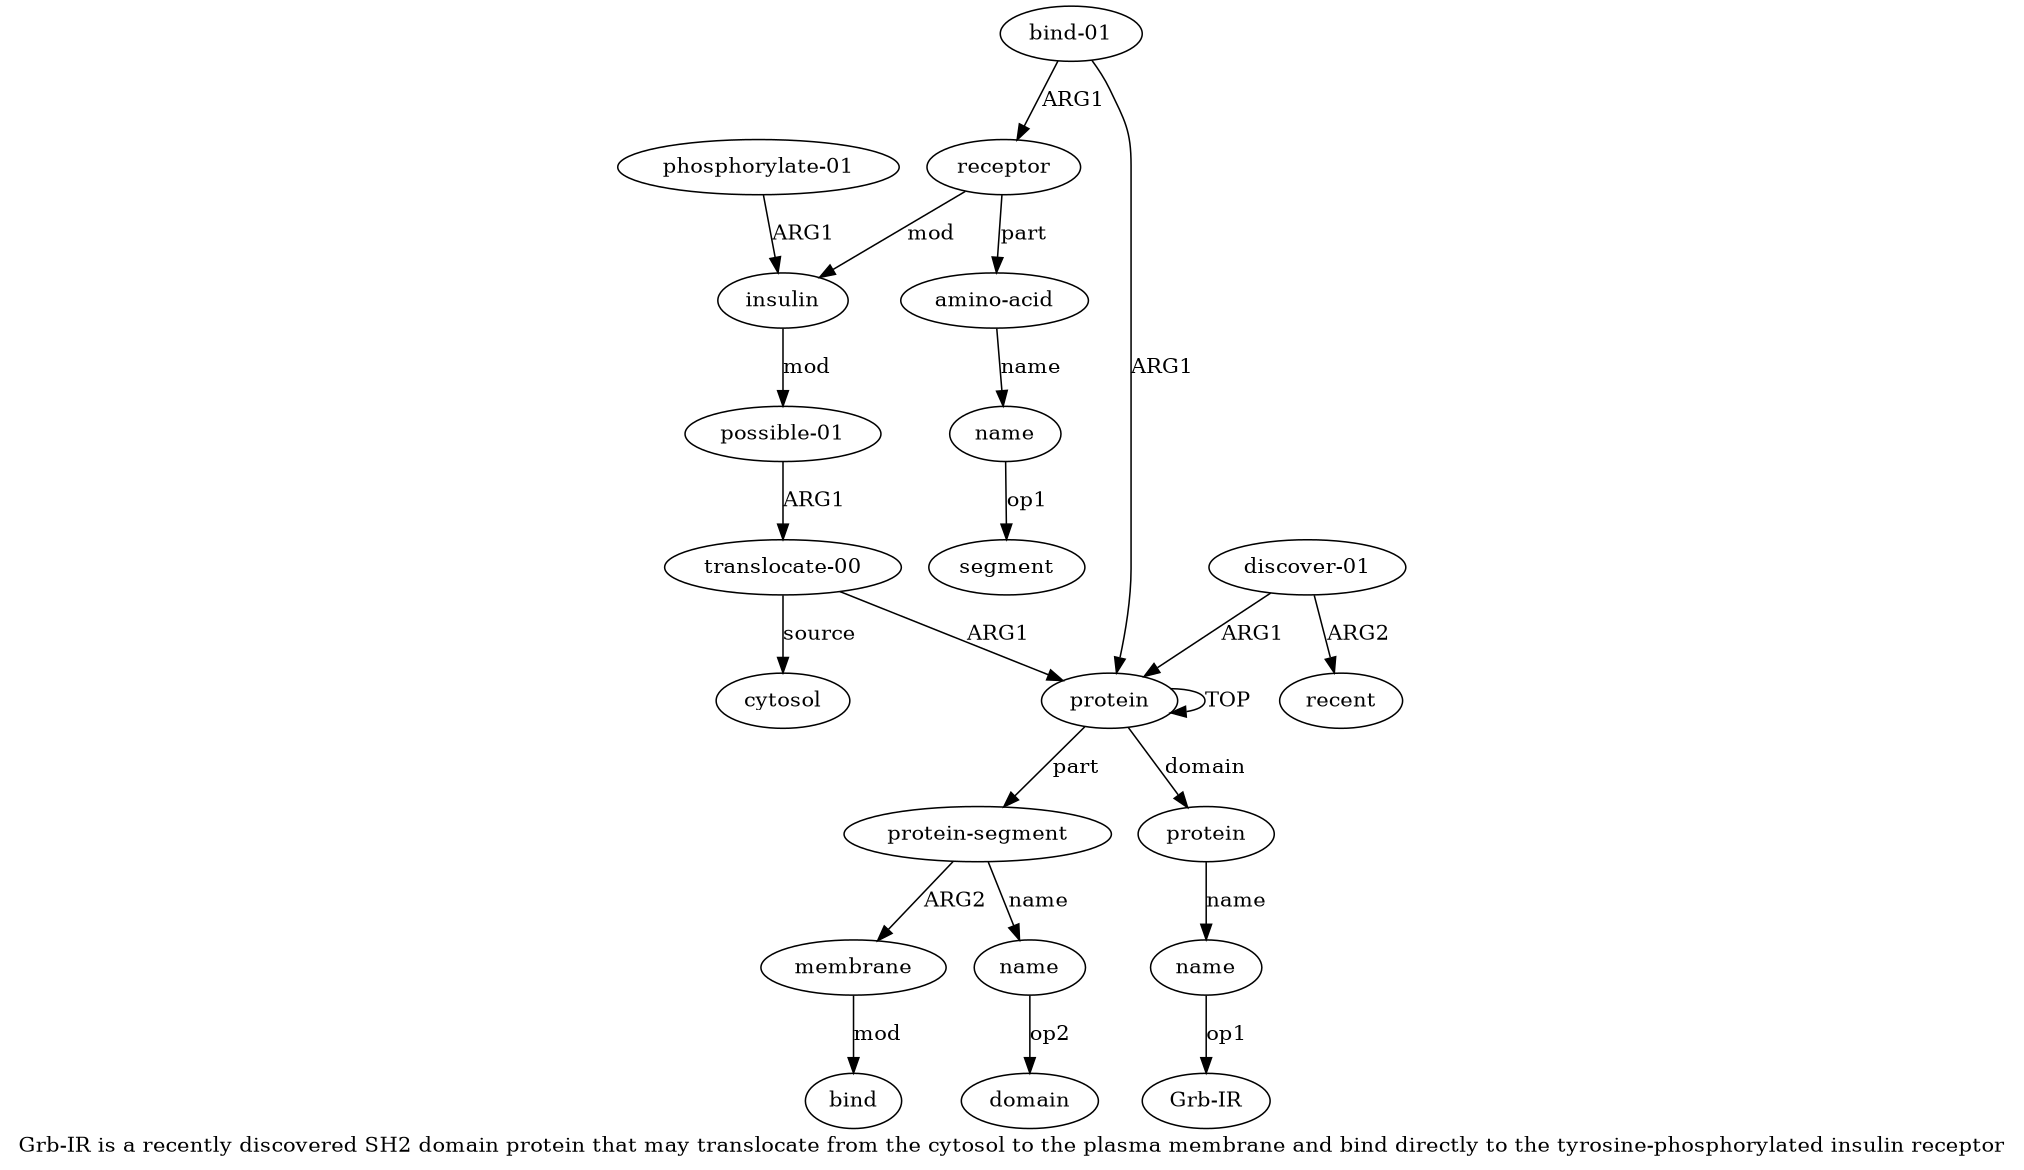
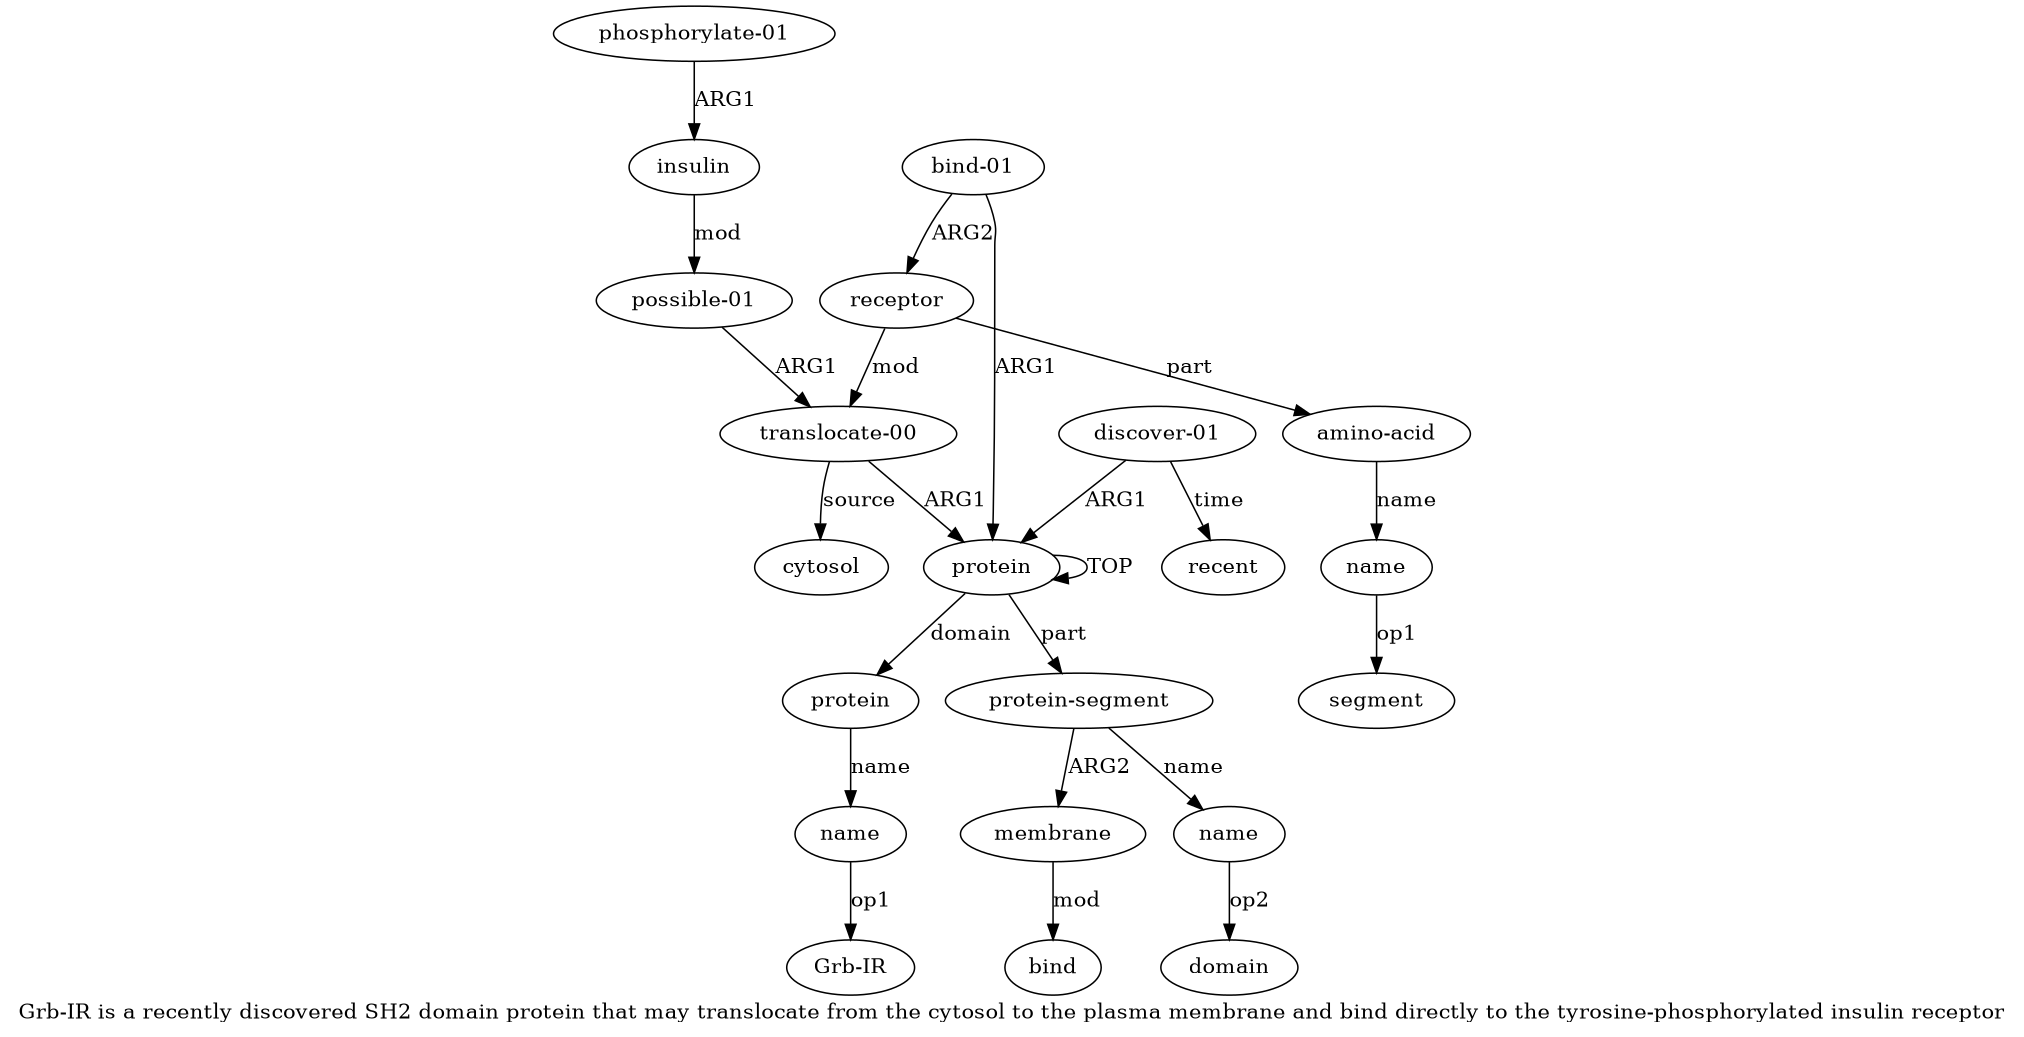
(1074, 100) -> (963, 234)
(899, 230) -> (871, 360)
(1359, 634) -> (1219, 501)
